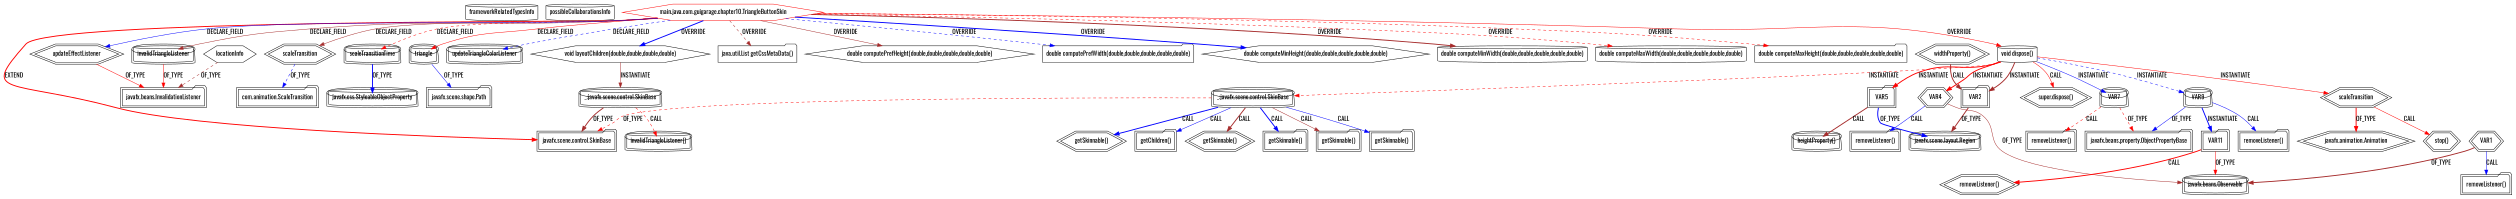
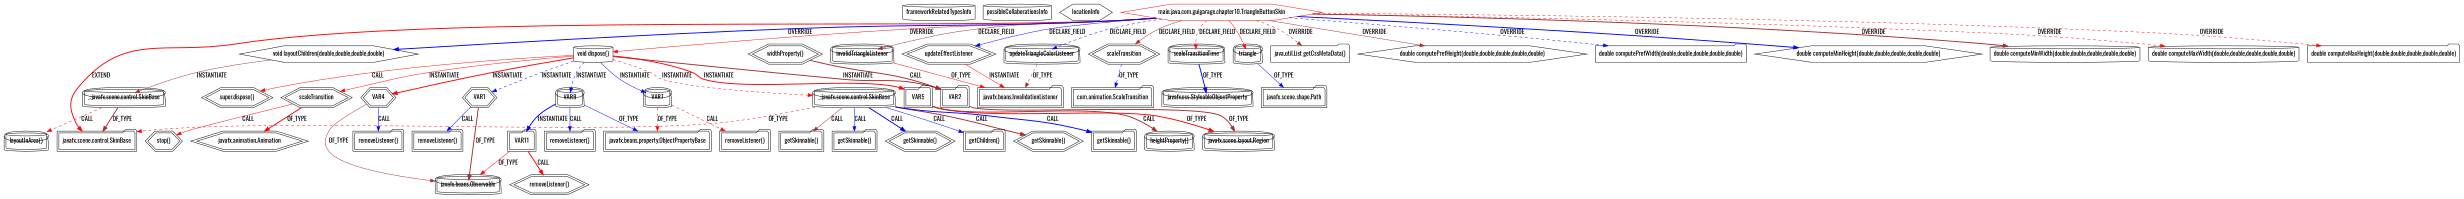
(200, 74) -> (1032, 74)
none -> (535, 75)
(135, 76) -> (1004, 76)
(1891, 127) -> (1134, 114)
(658, 141) -> (26, 141)
